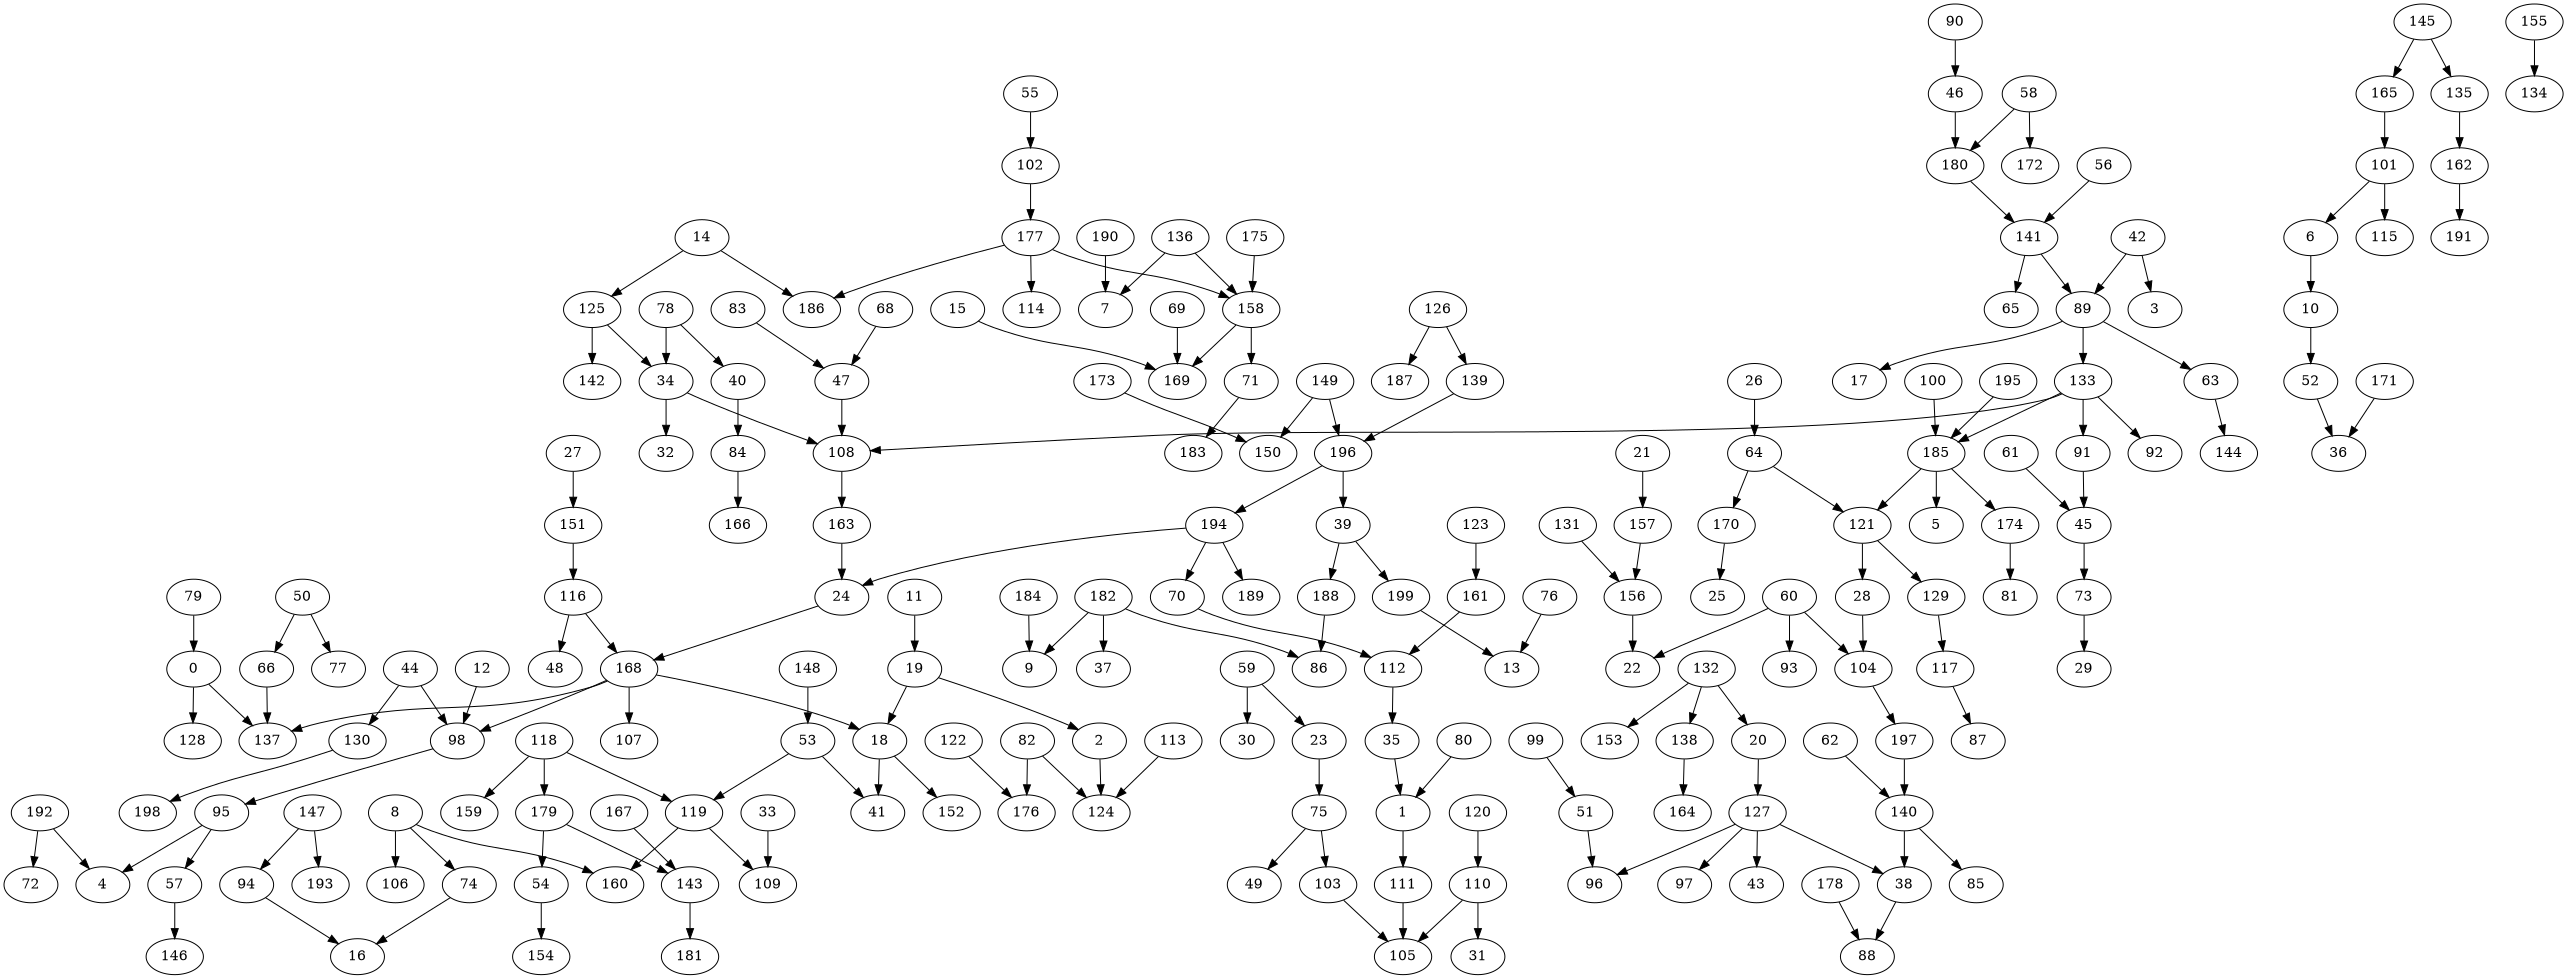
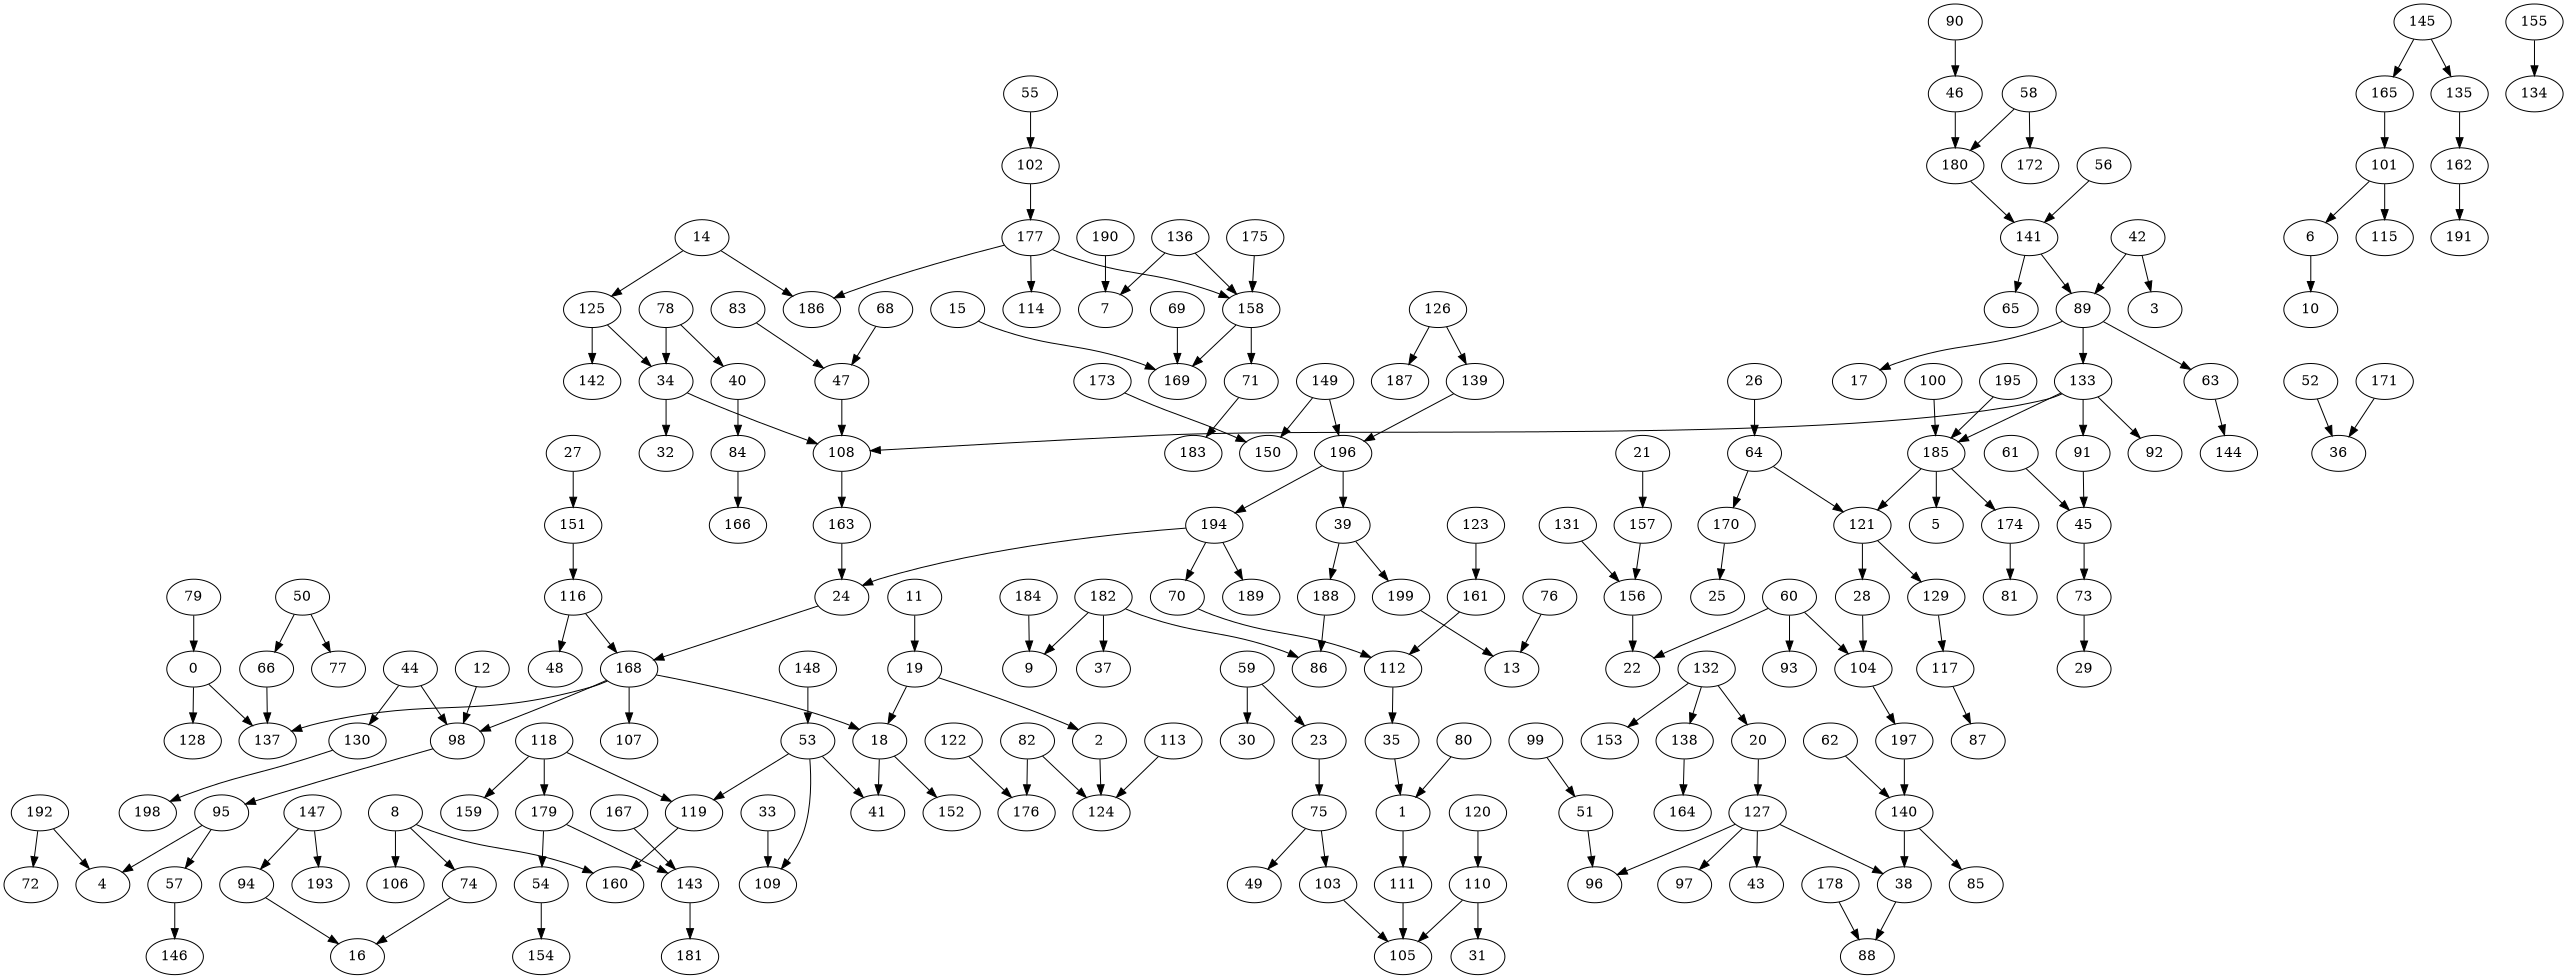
(2311, 341) -> none
(727, 845) -> (808, 812)
